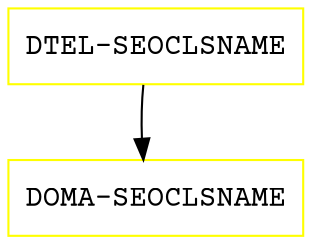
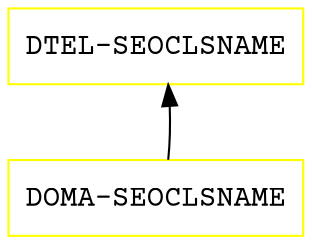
(142, 112) -> (170, 133)
